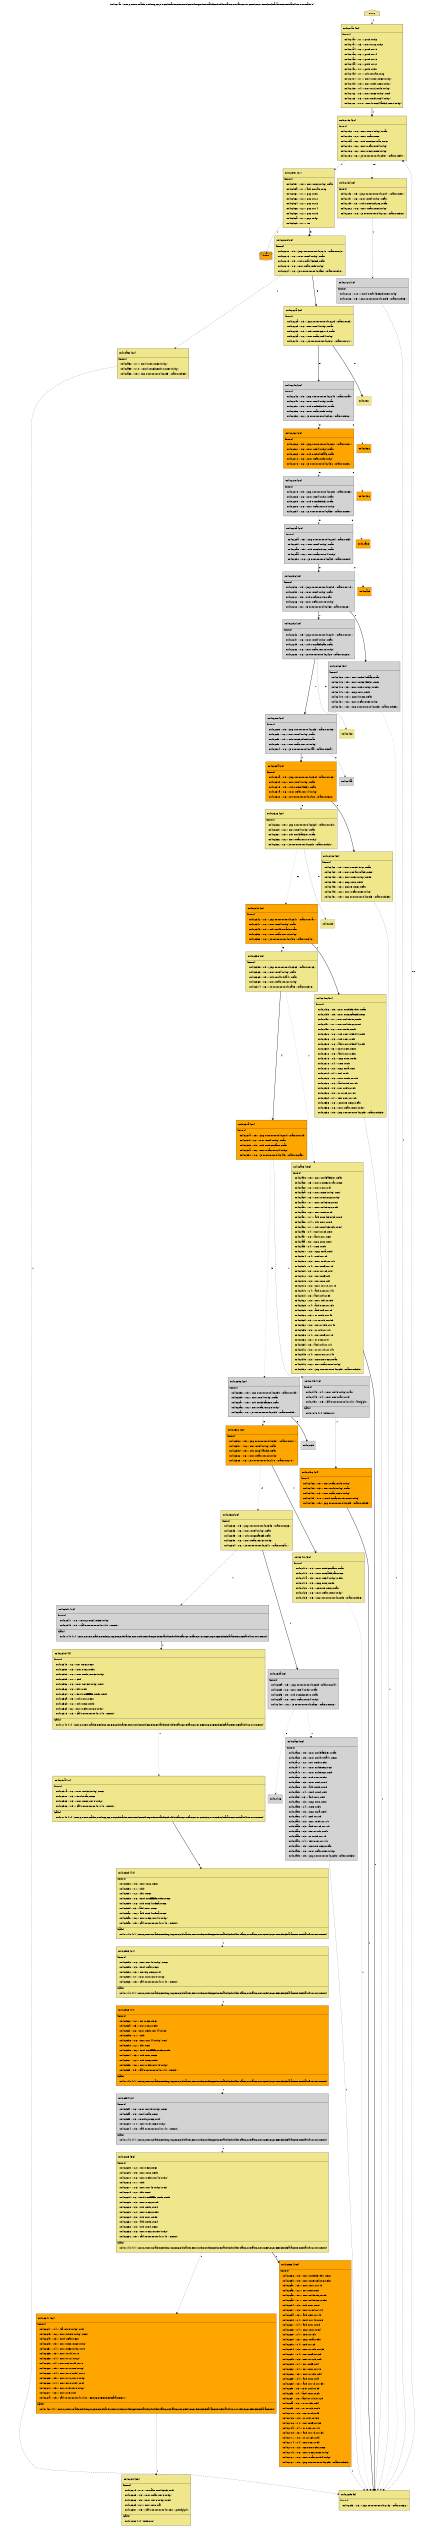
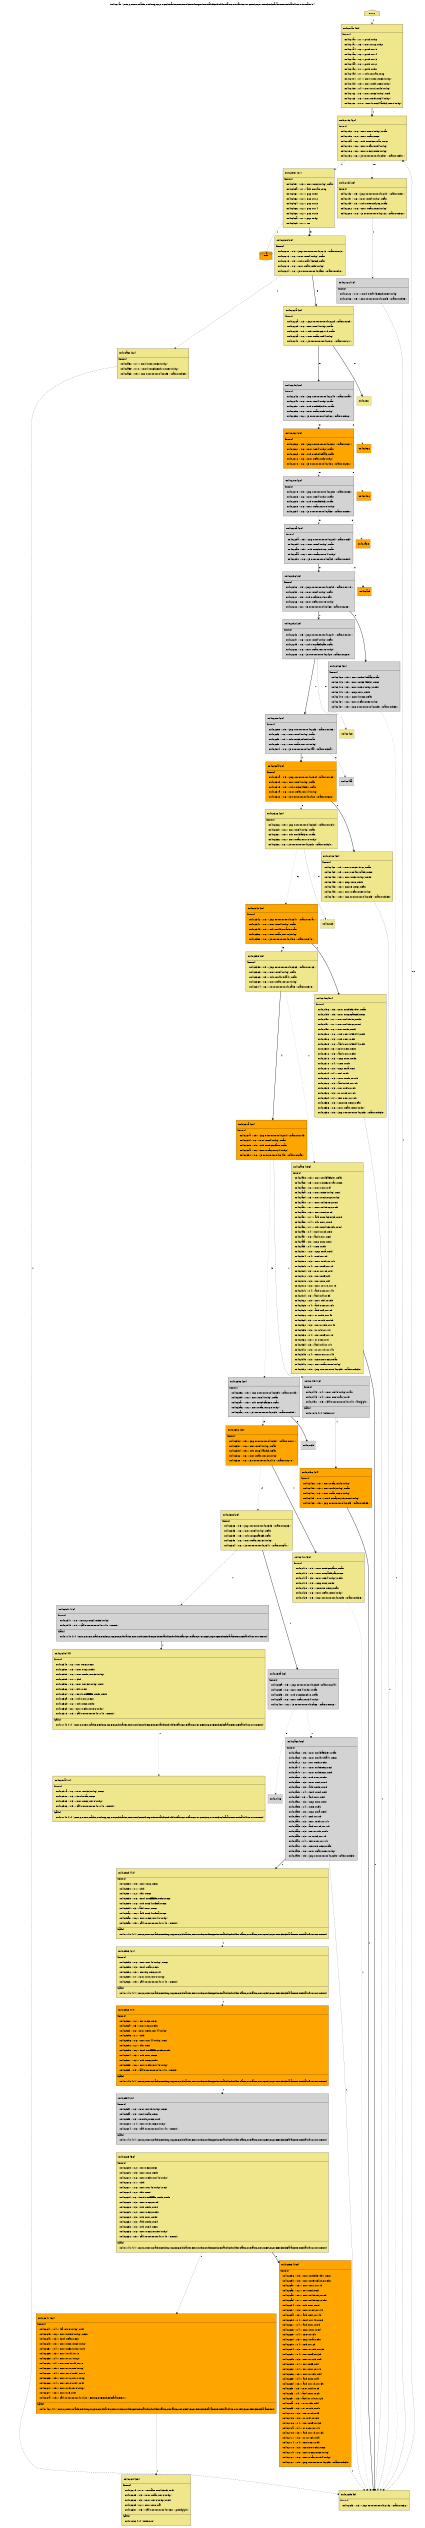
(266, 256) -> (266, 256)
(187, 1845) -> (281, 1863)
(222, 2148) -> none
